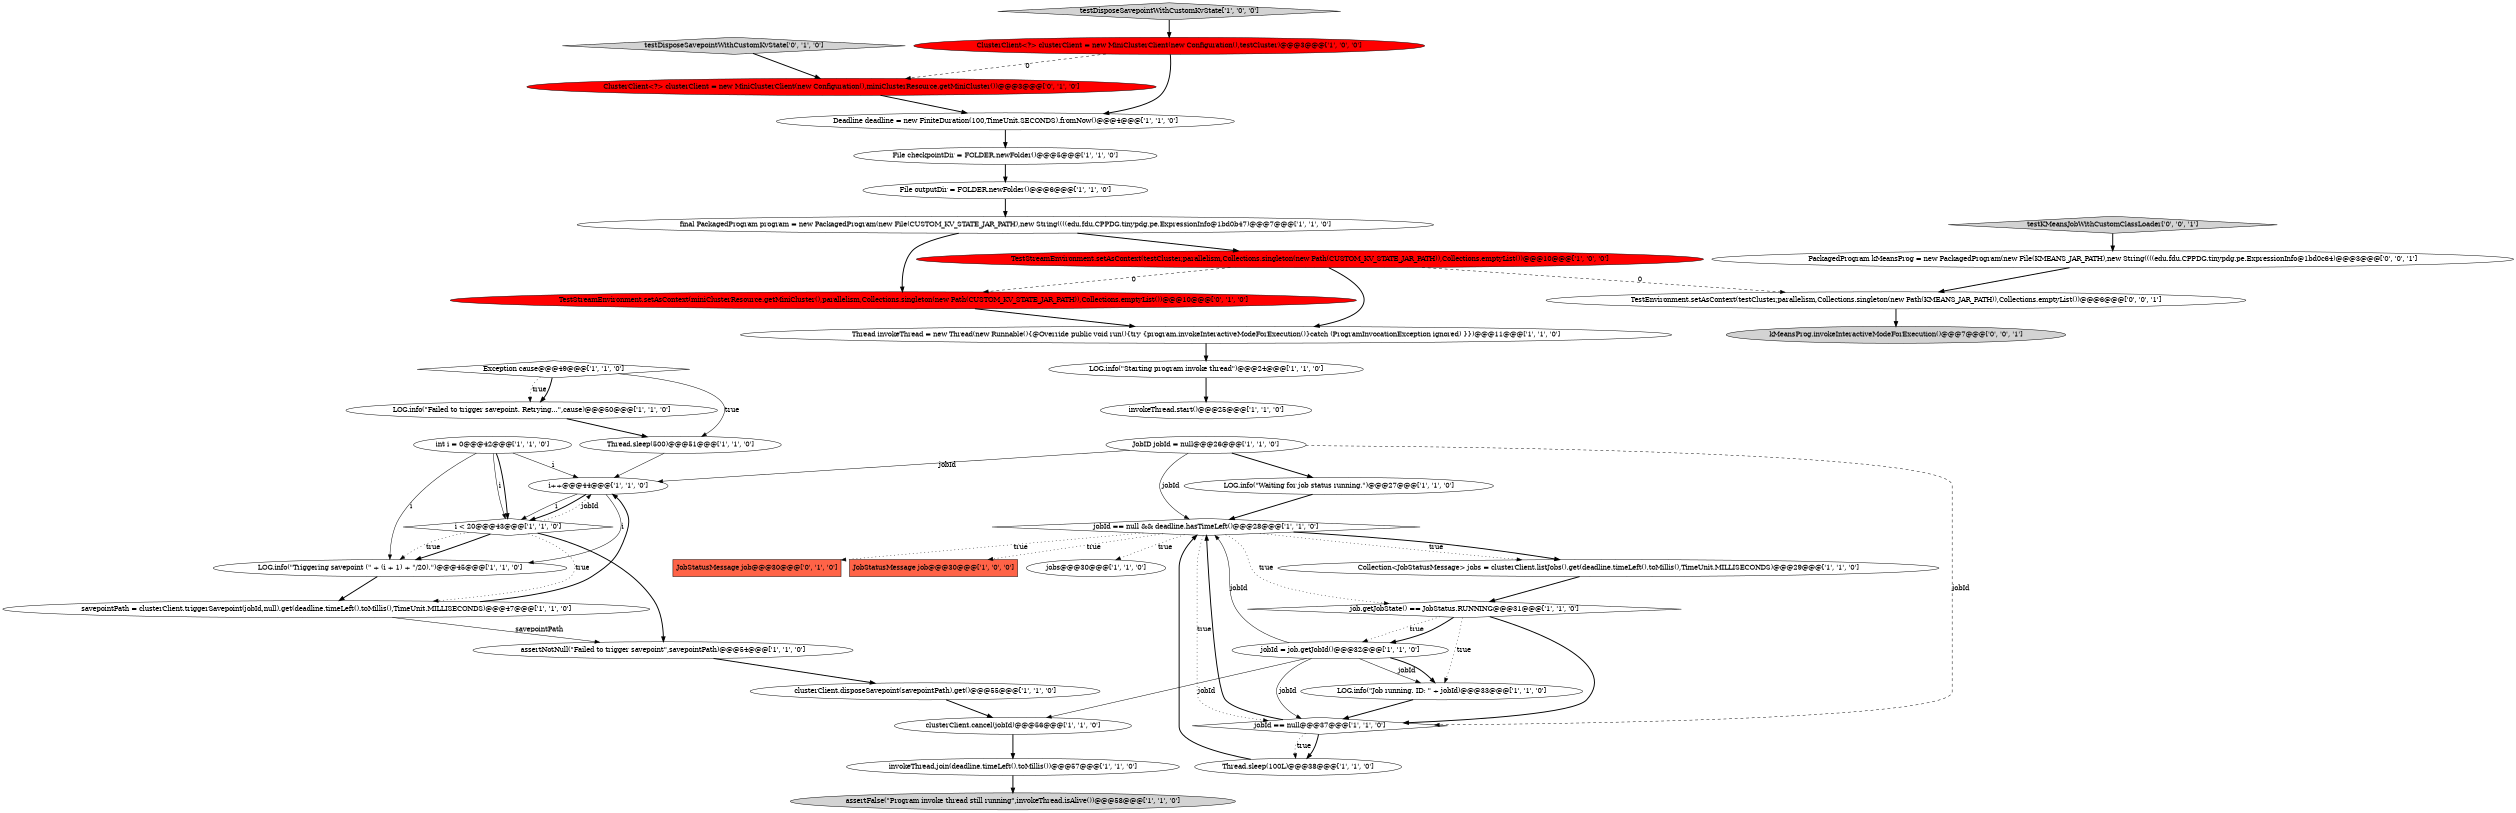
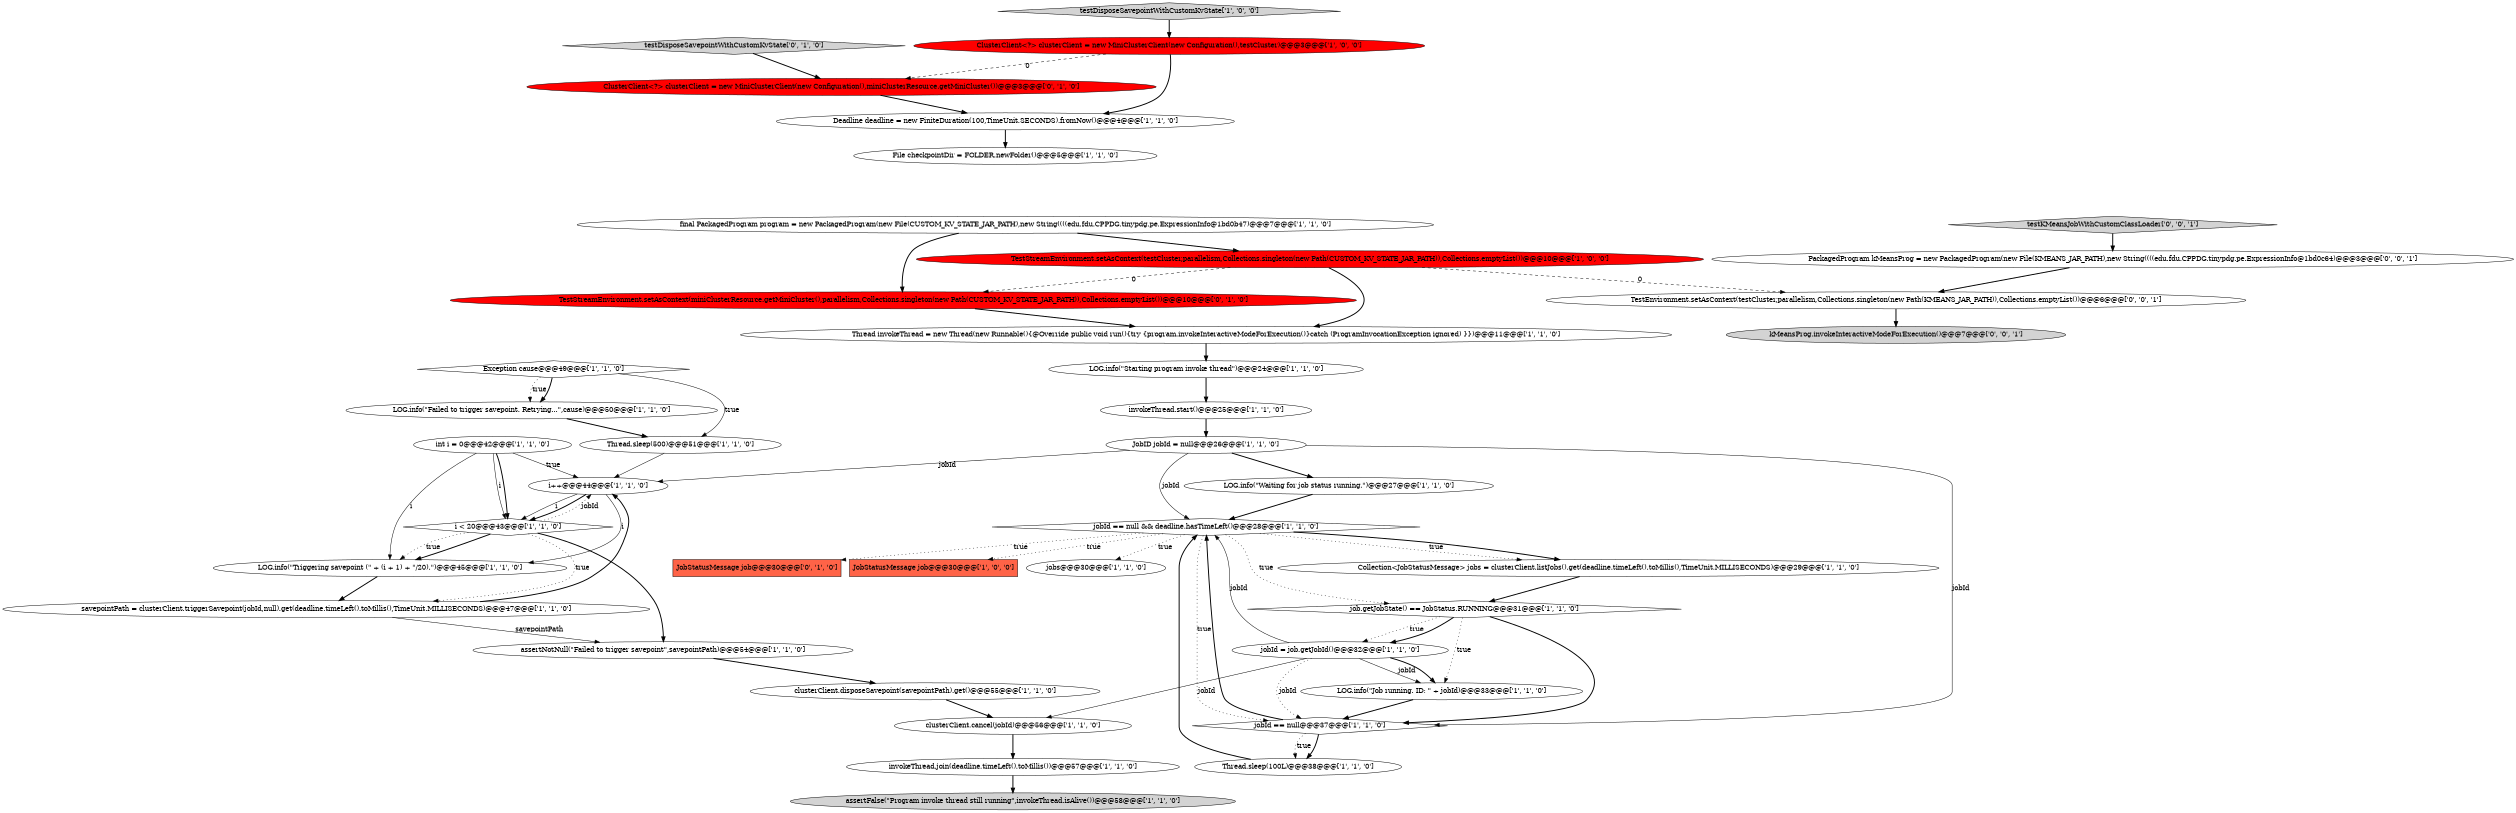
(1005, 190) -> none
none -> (1206, 425)
(553, 465) -> (553, 465)
(1952, 521) -> (1952, 521)
(1279, 683) -> (1279, 683)
